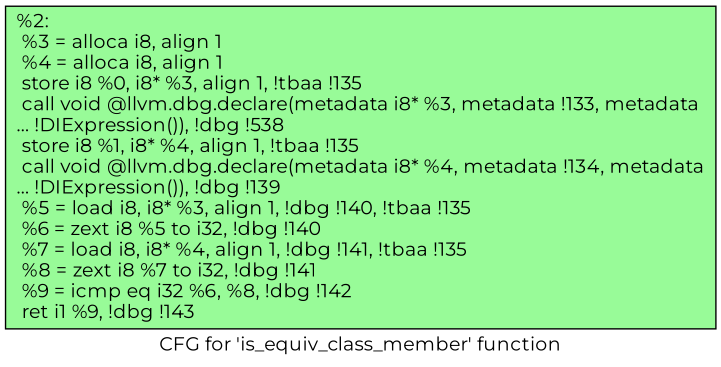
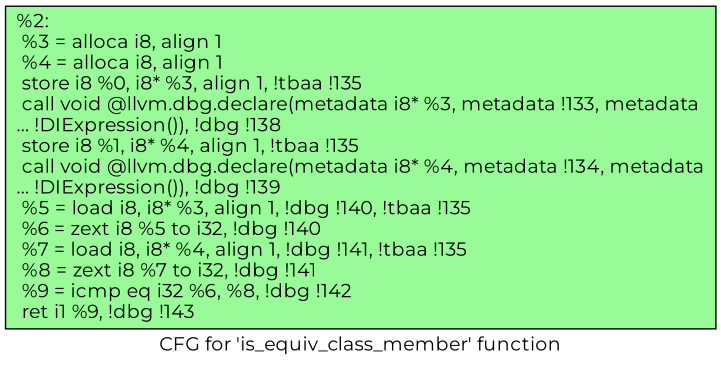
(151, 125) -> (150, 125)
